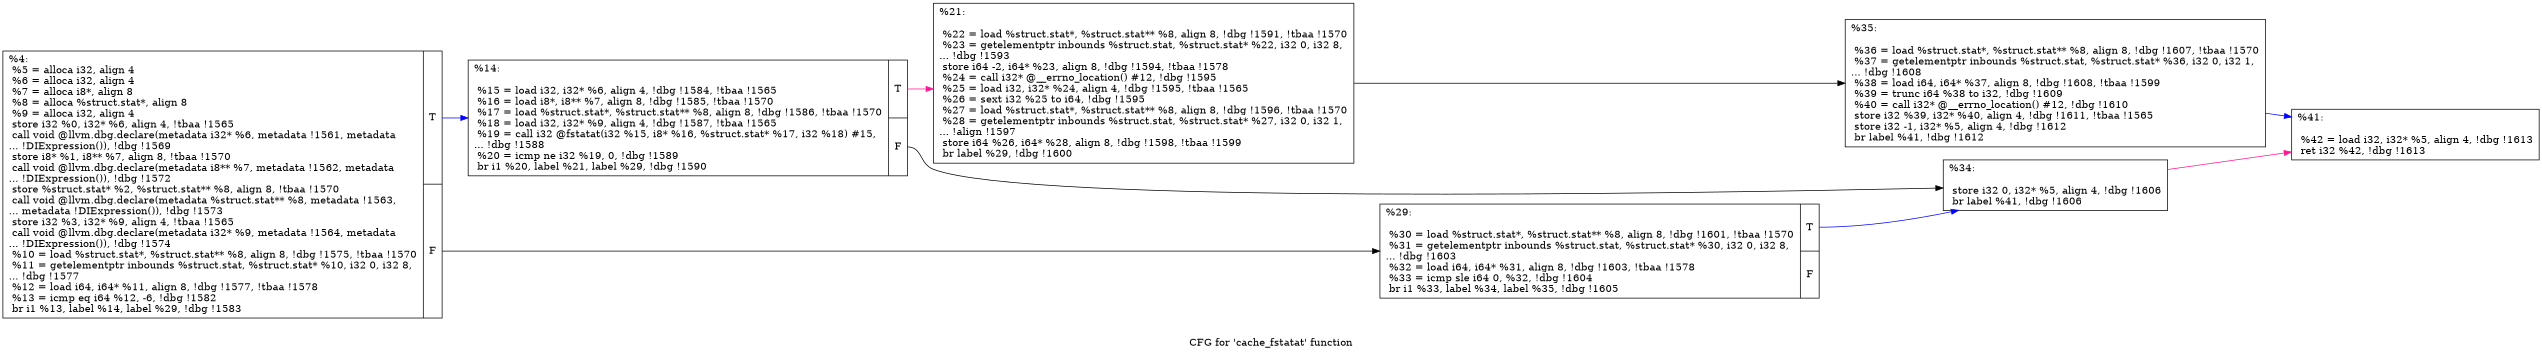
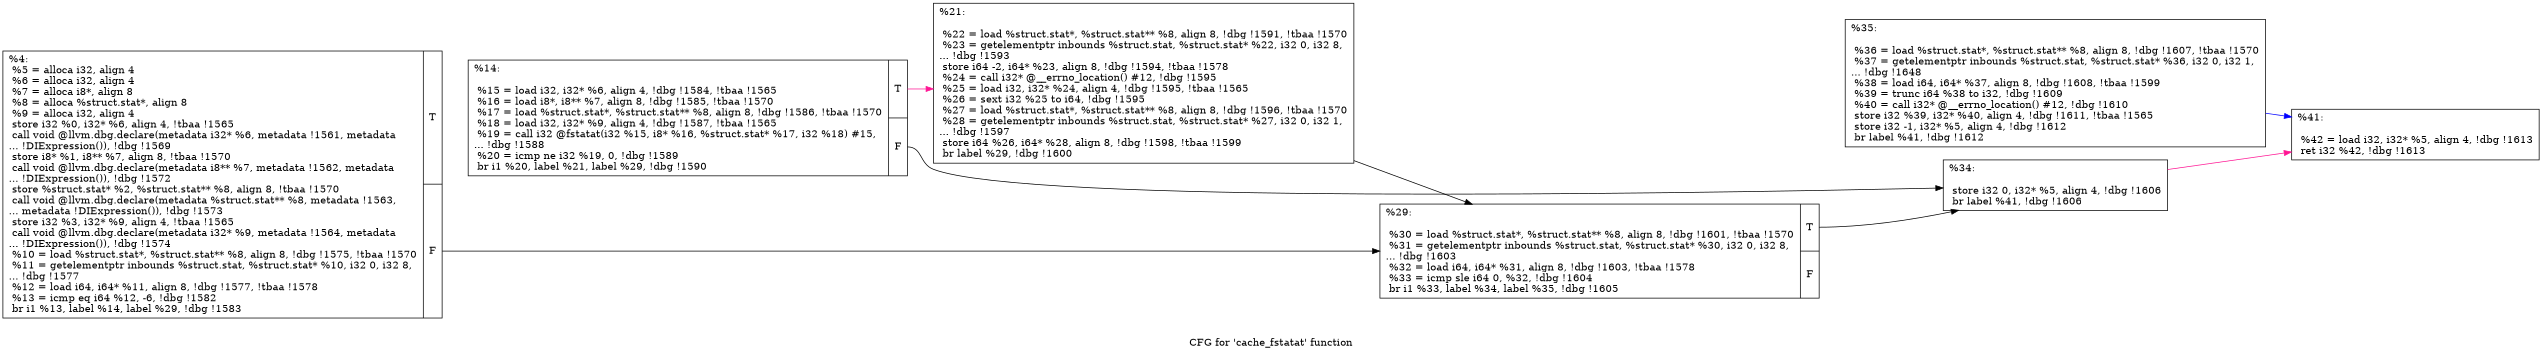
(1886, 72) -> (1886, 72)
(1596, 83) -> (1410, 181)
(451, 118) -> none
(978, 132) -> (975, 132)
(1886, 223) -> (1886, 223)
